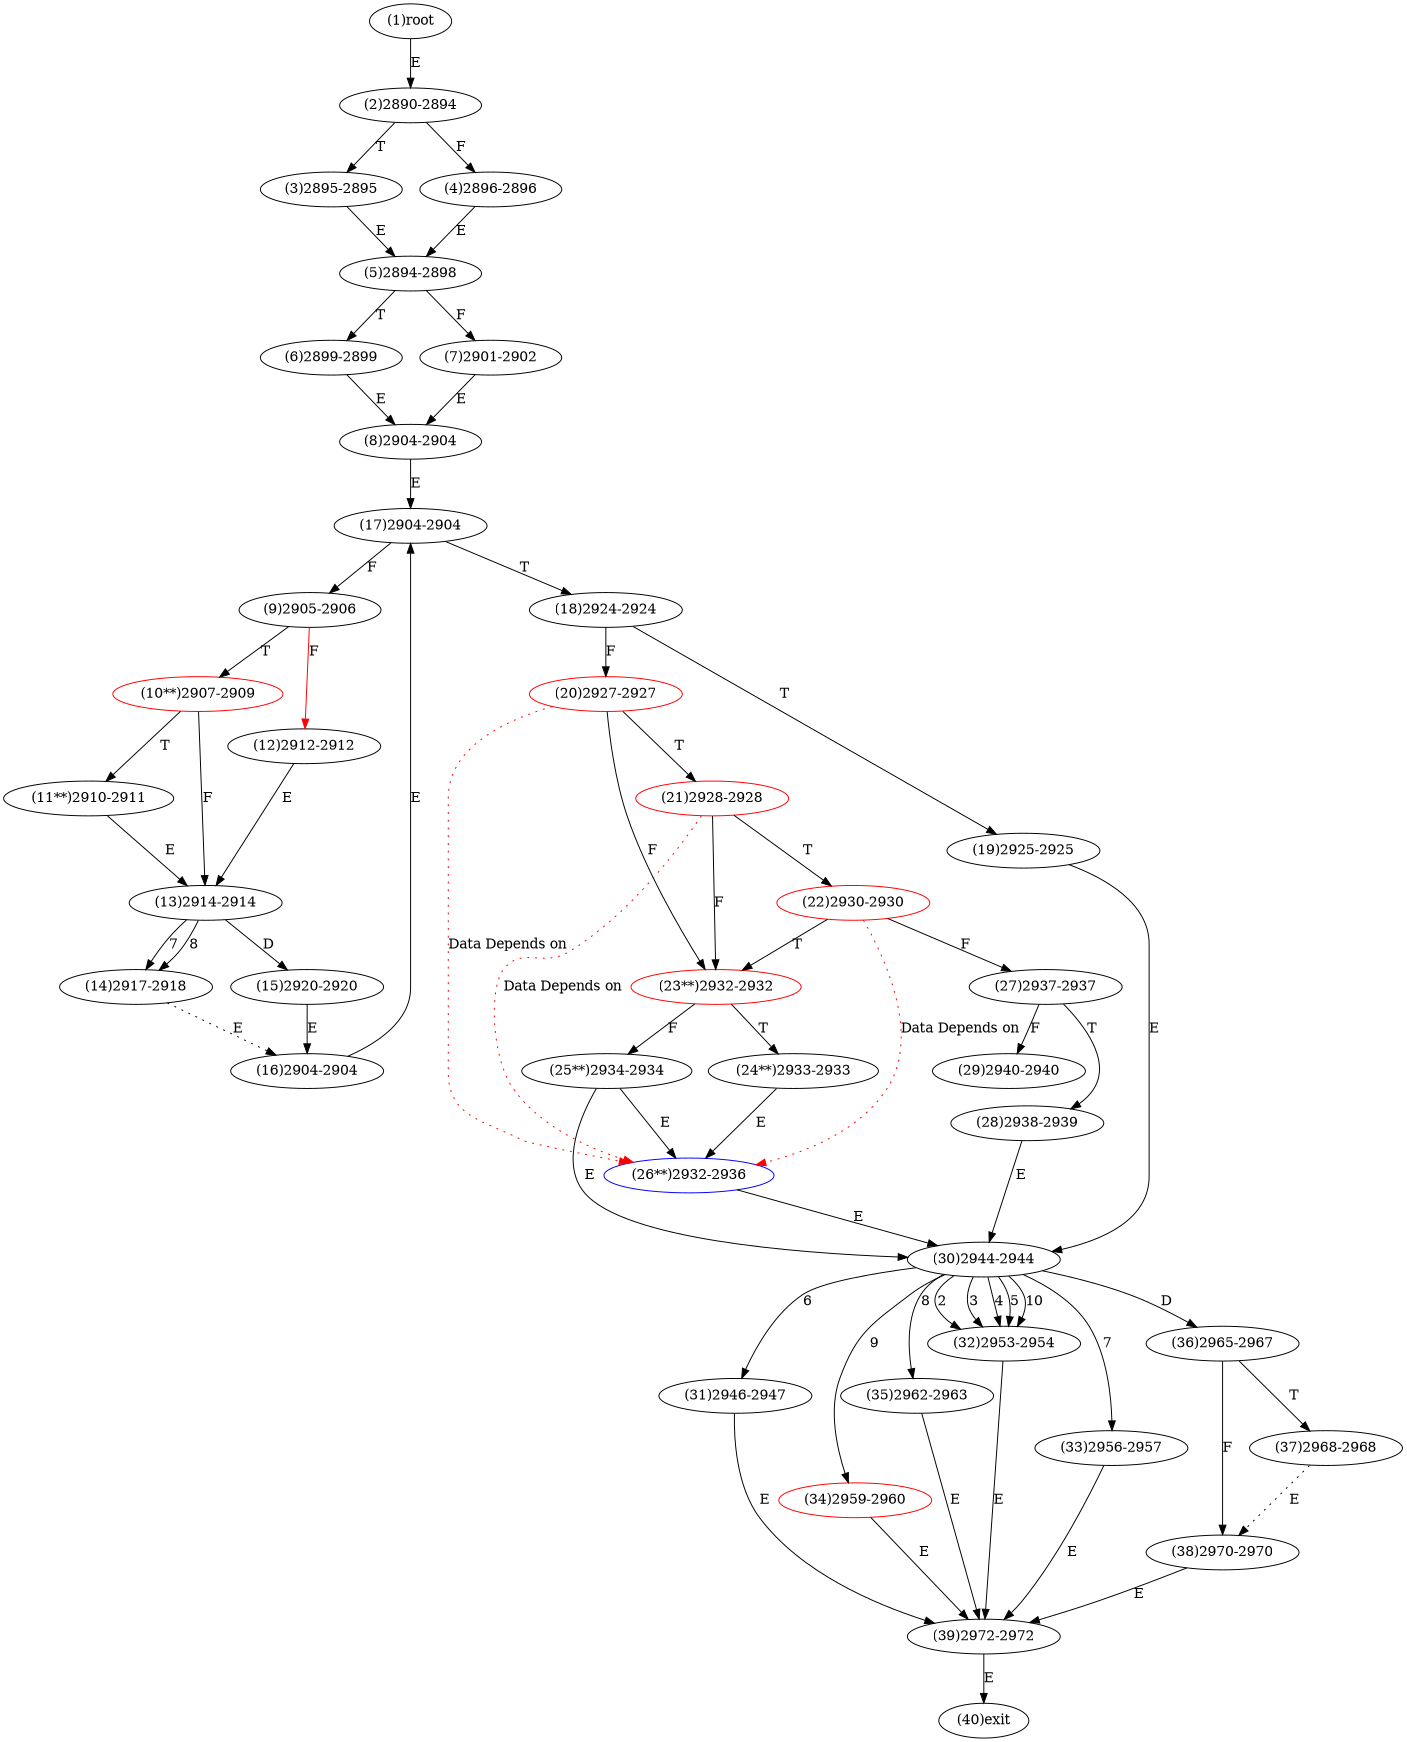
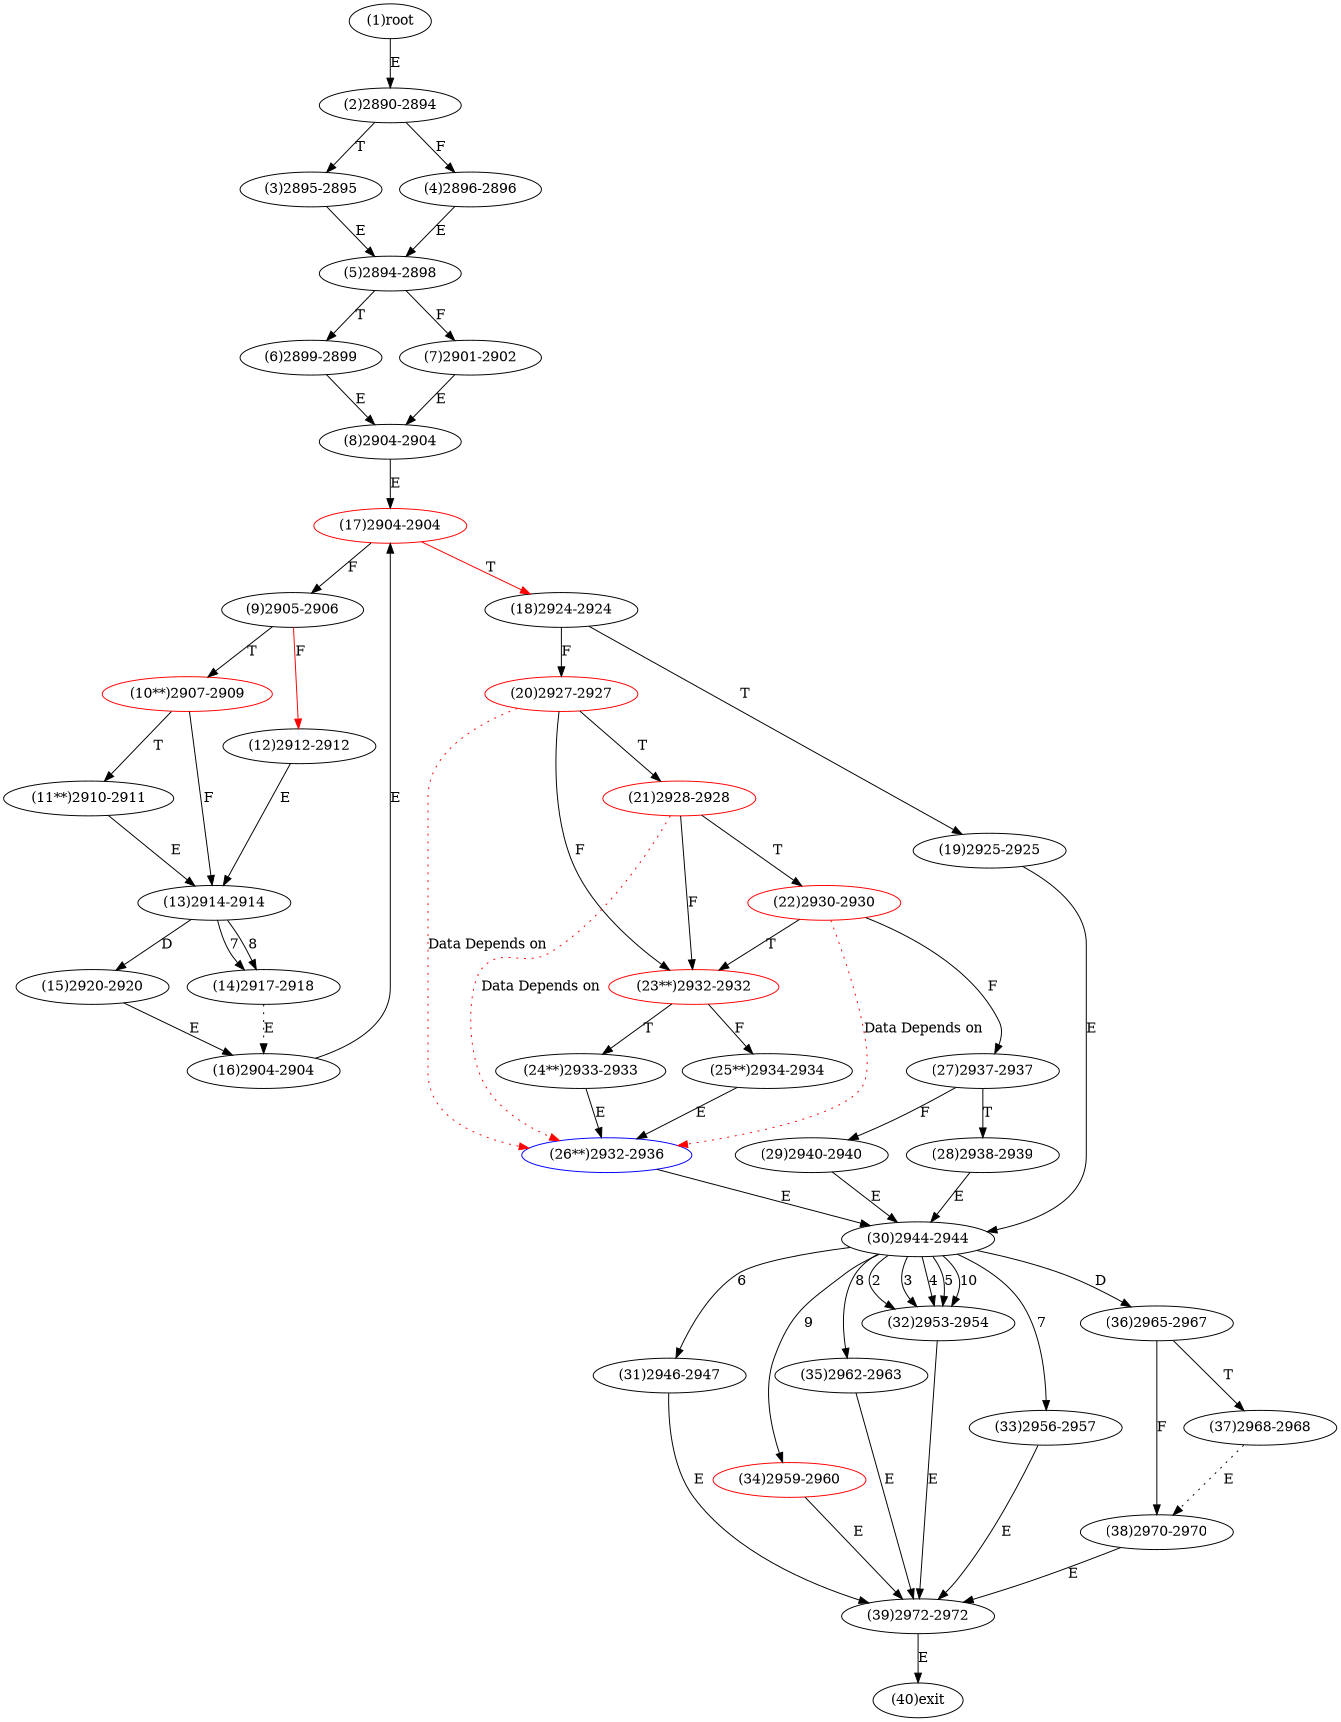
(411, 526) -> (390, 526)
(504, 566) -> (471, 566)
(681, 1234) -> (861, 1194)
